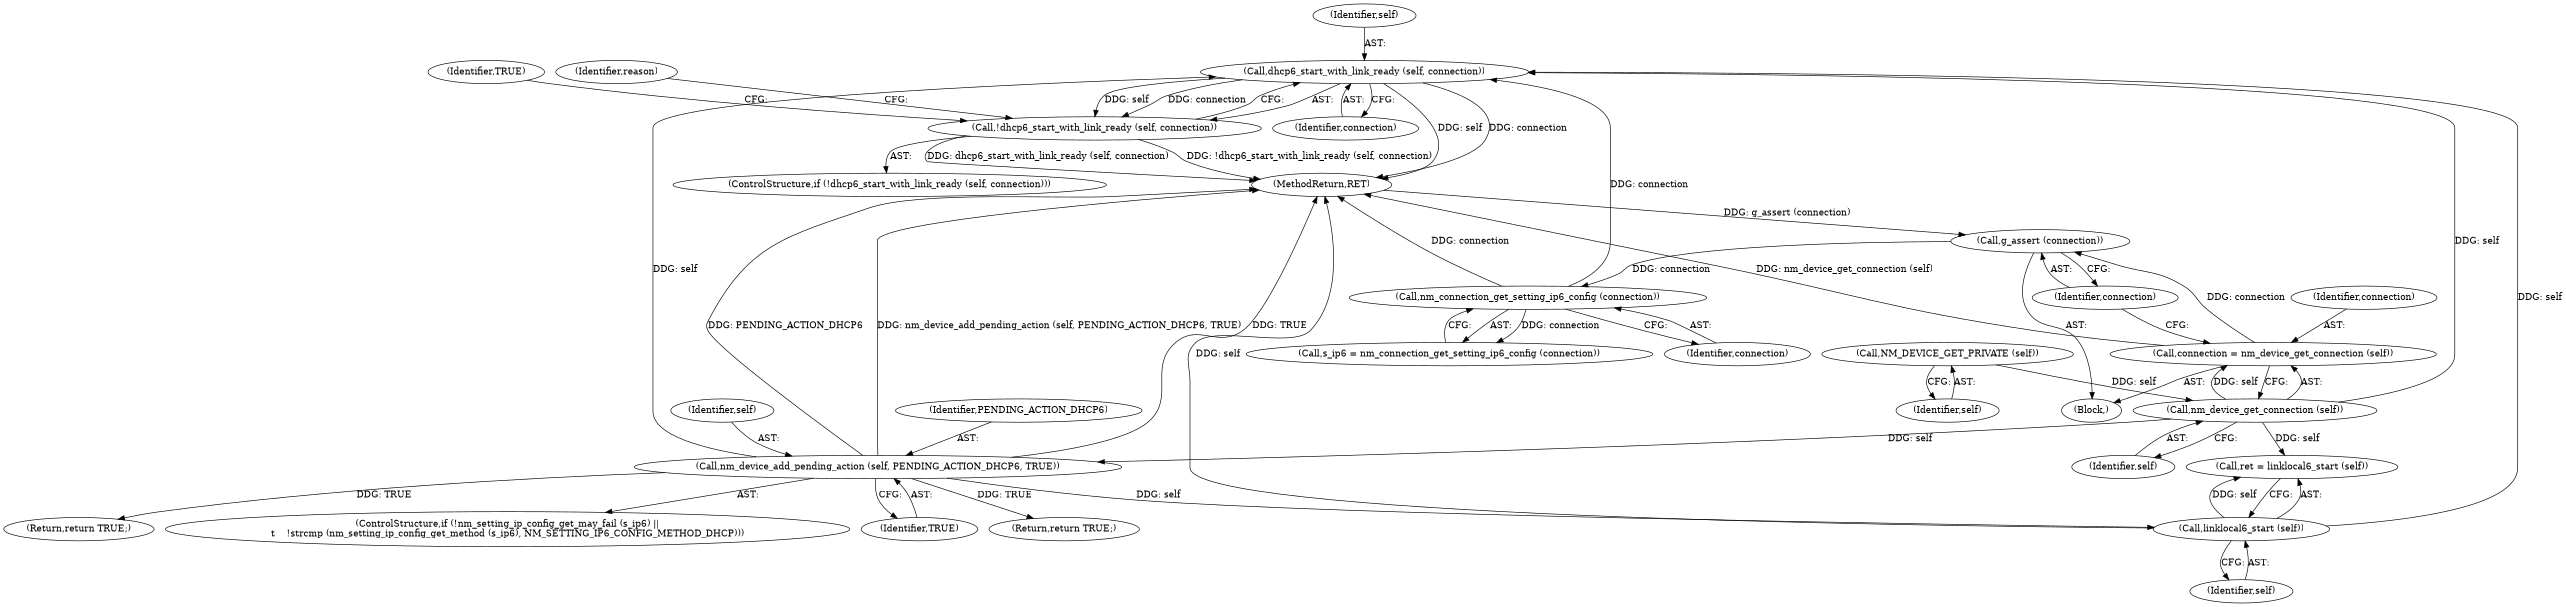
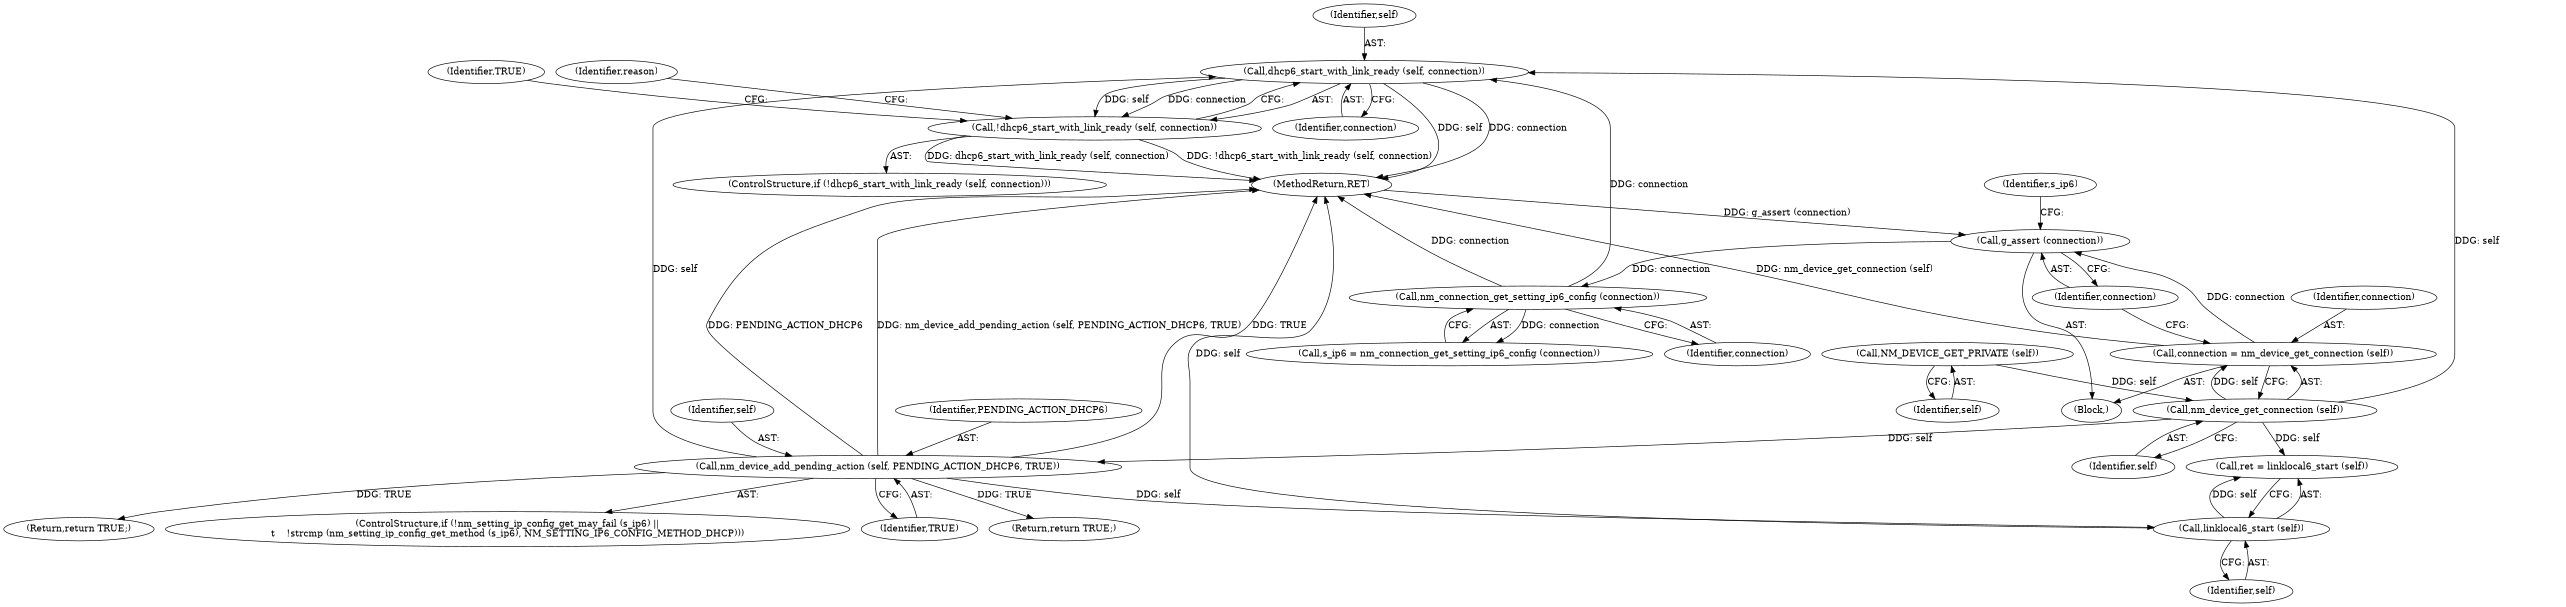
(2304, 90) -> none
none -> (2040, 185)
